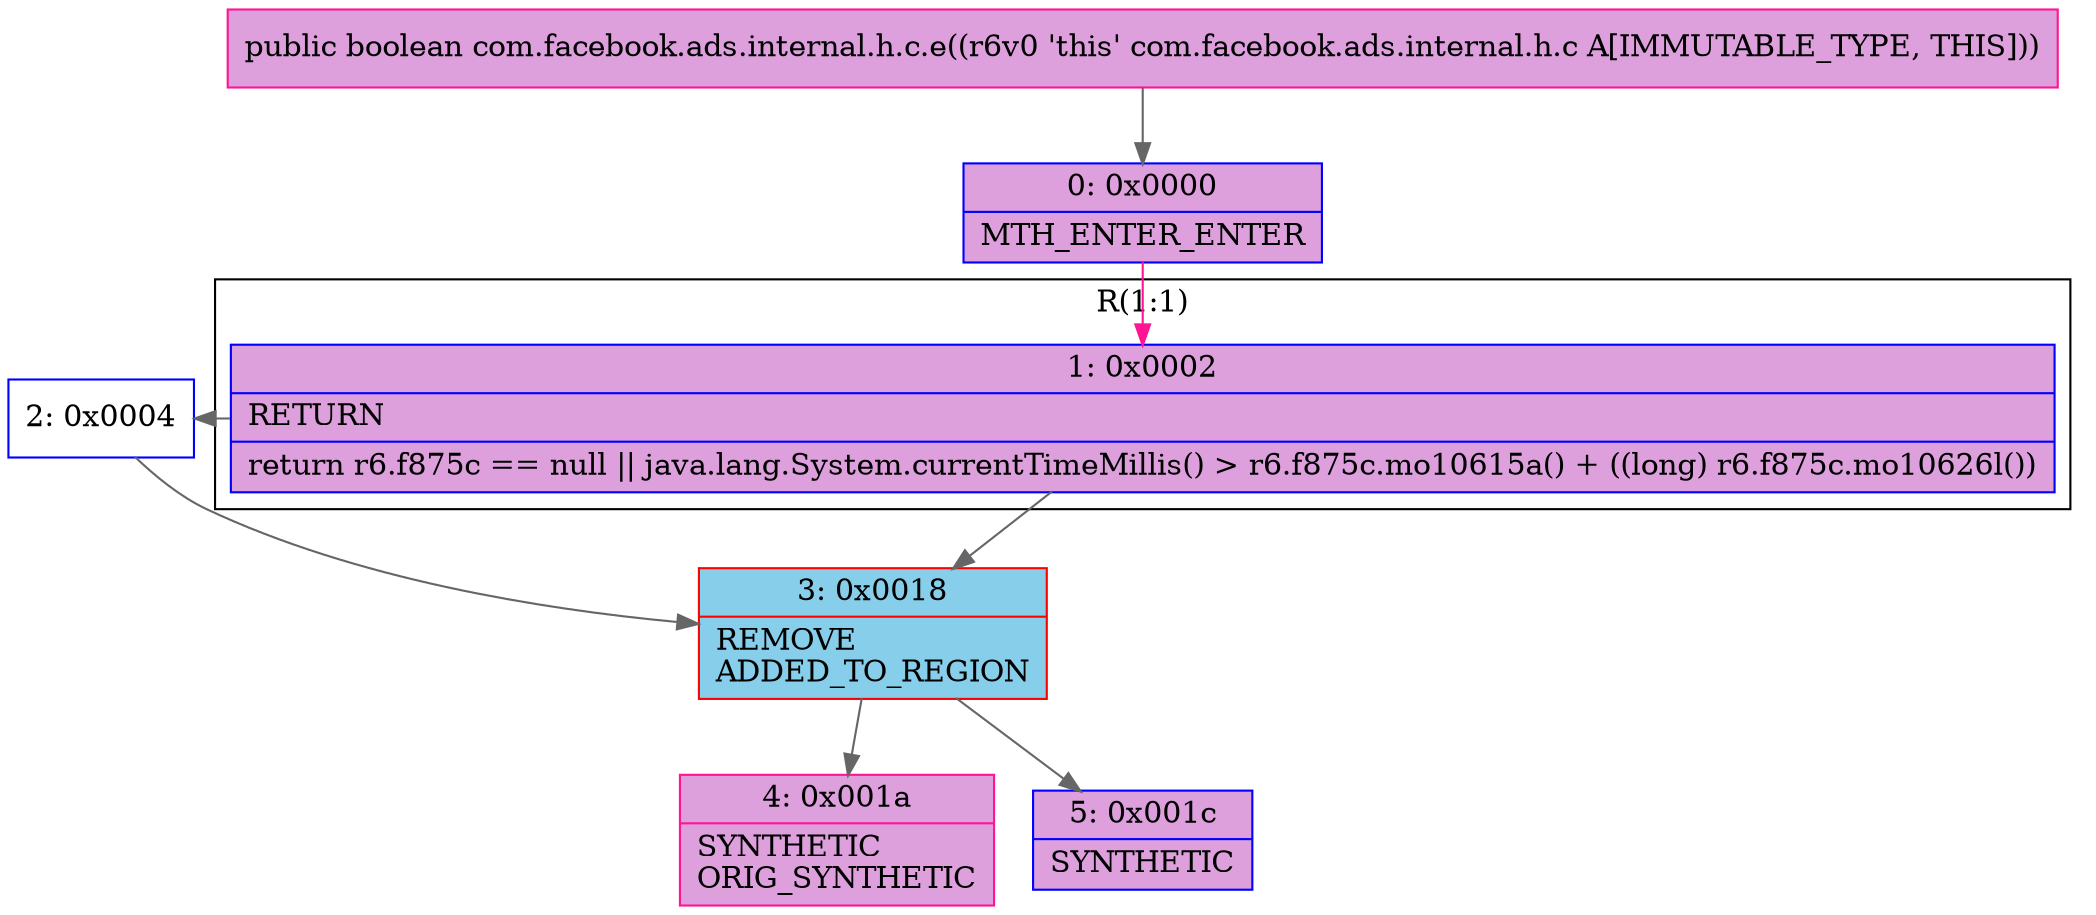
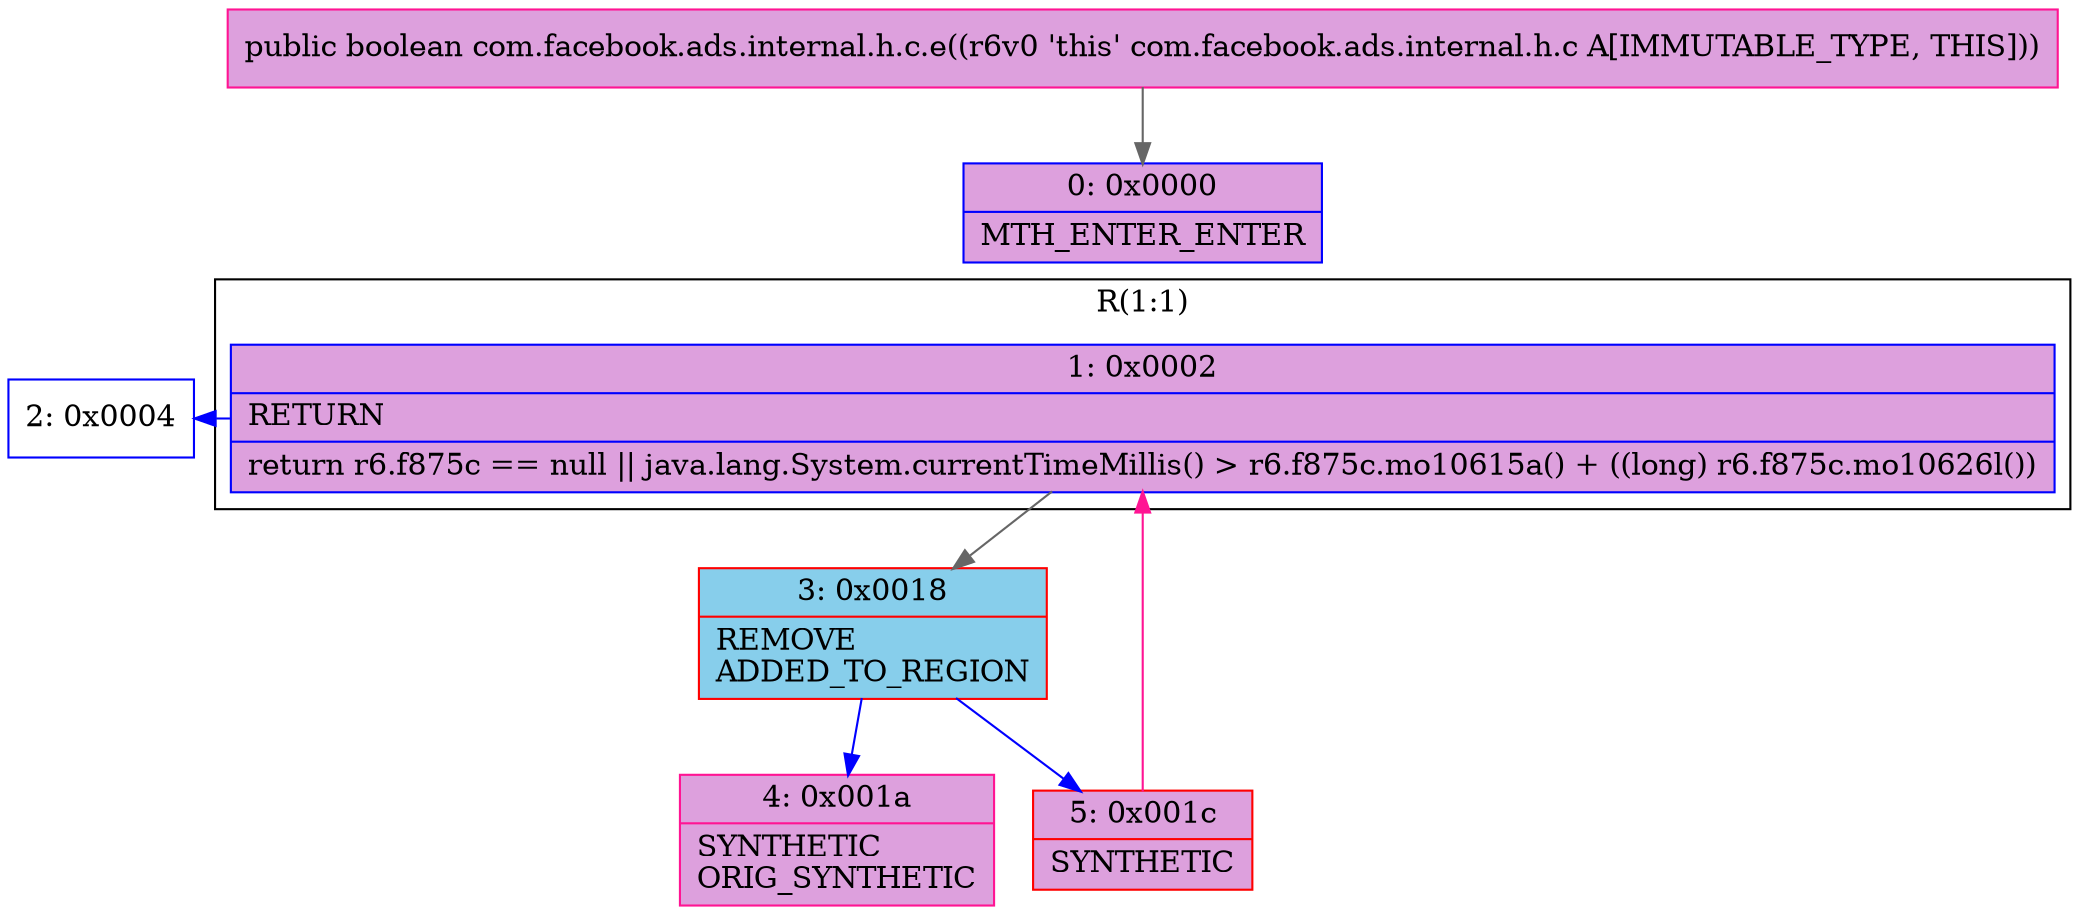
(1143, 293) -> (1143, 652)
(223, 419) -> (223, 419)
(394, 574) -> none
(857, 726) -> (857, 726)
(1010, 738) -> (1010, 738)
(1143, 840) -> (1143, 840)
